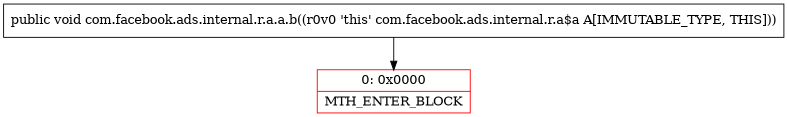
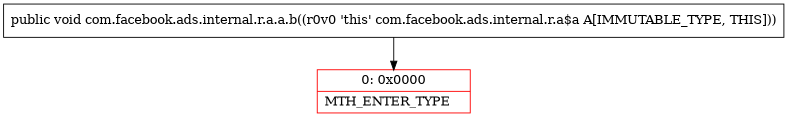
(394, 102) -> (387, 102)
